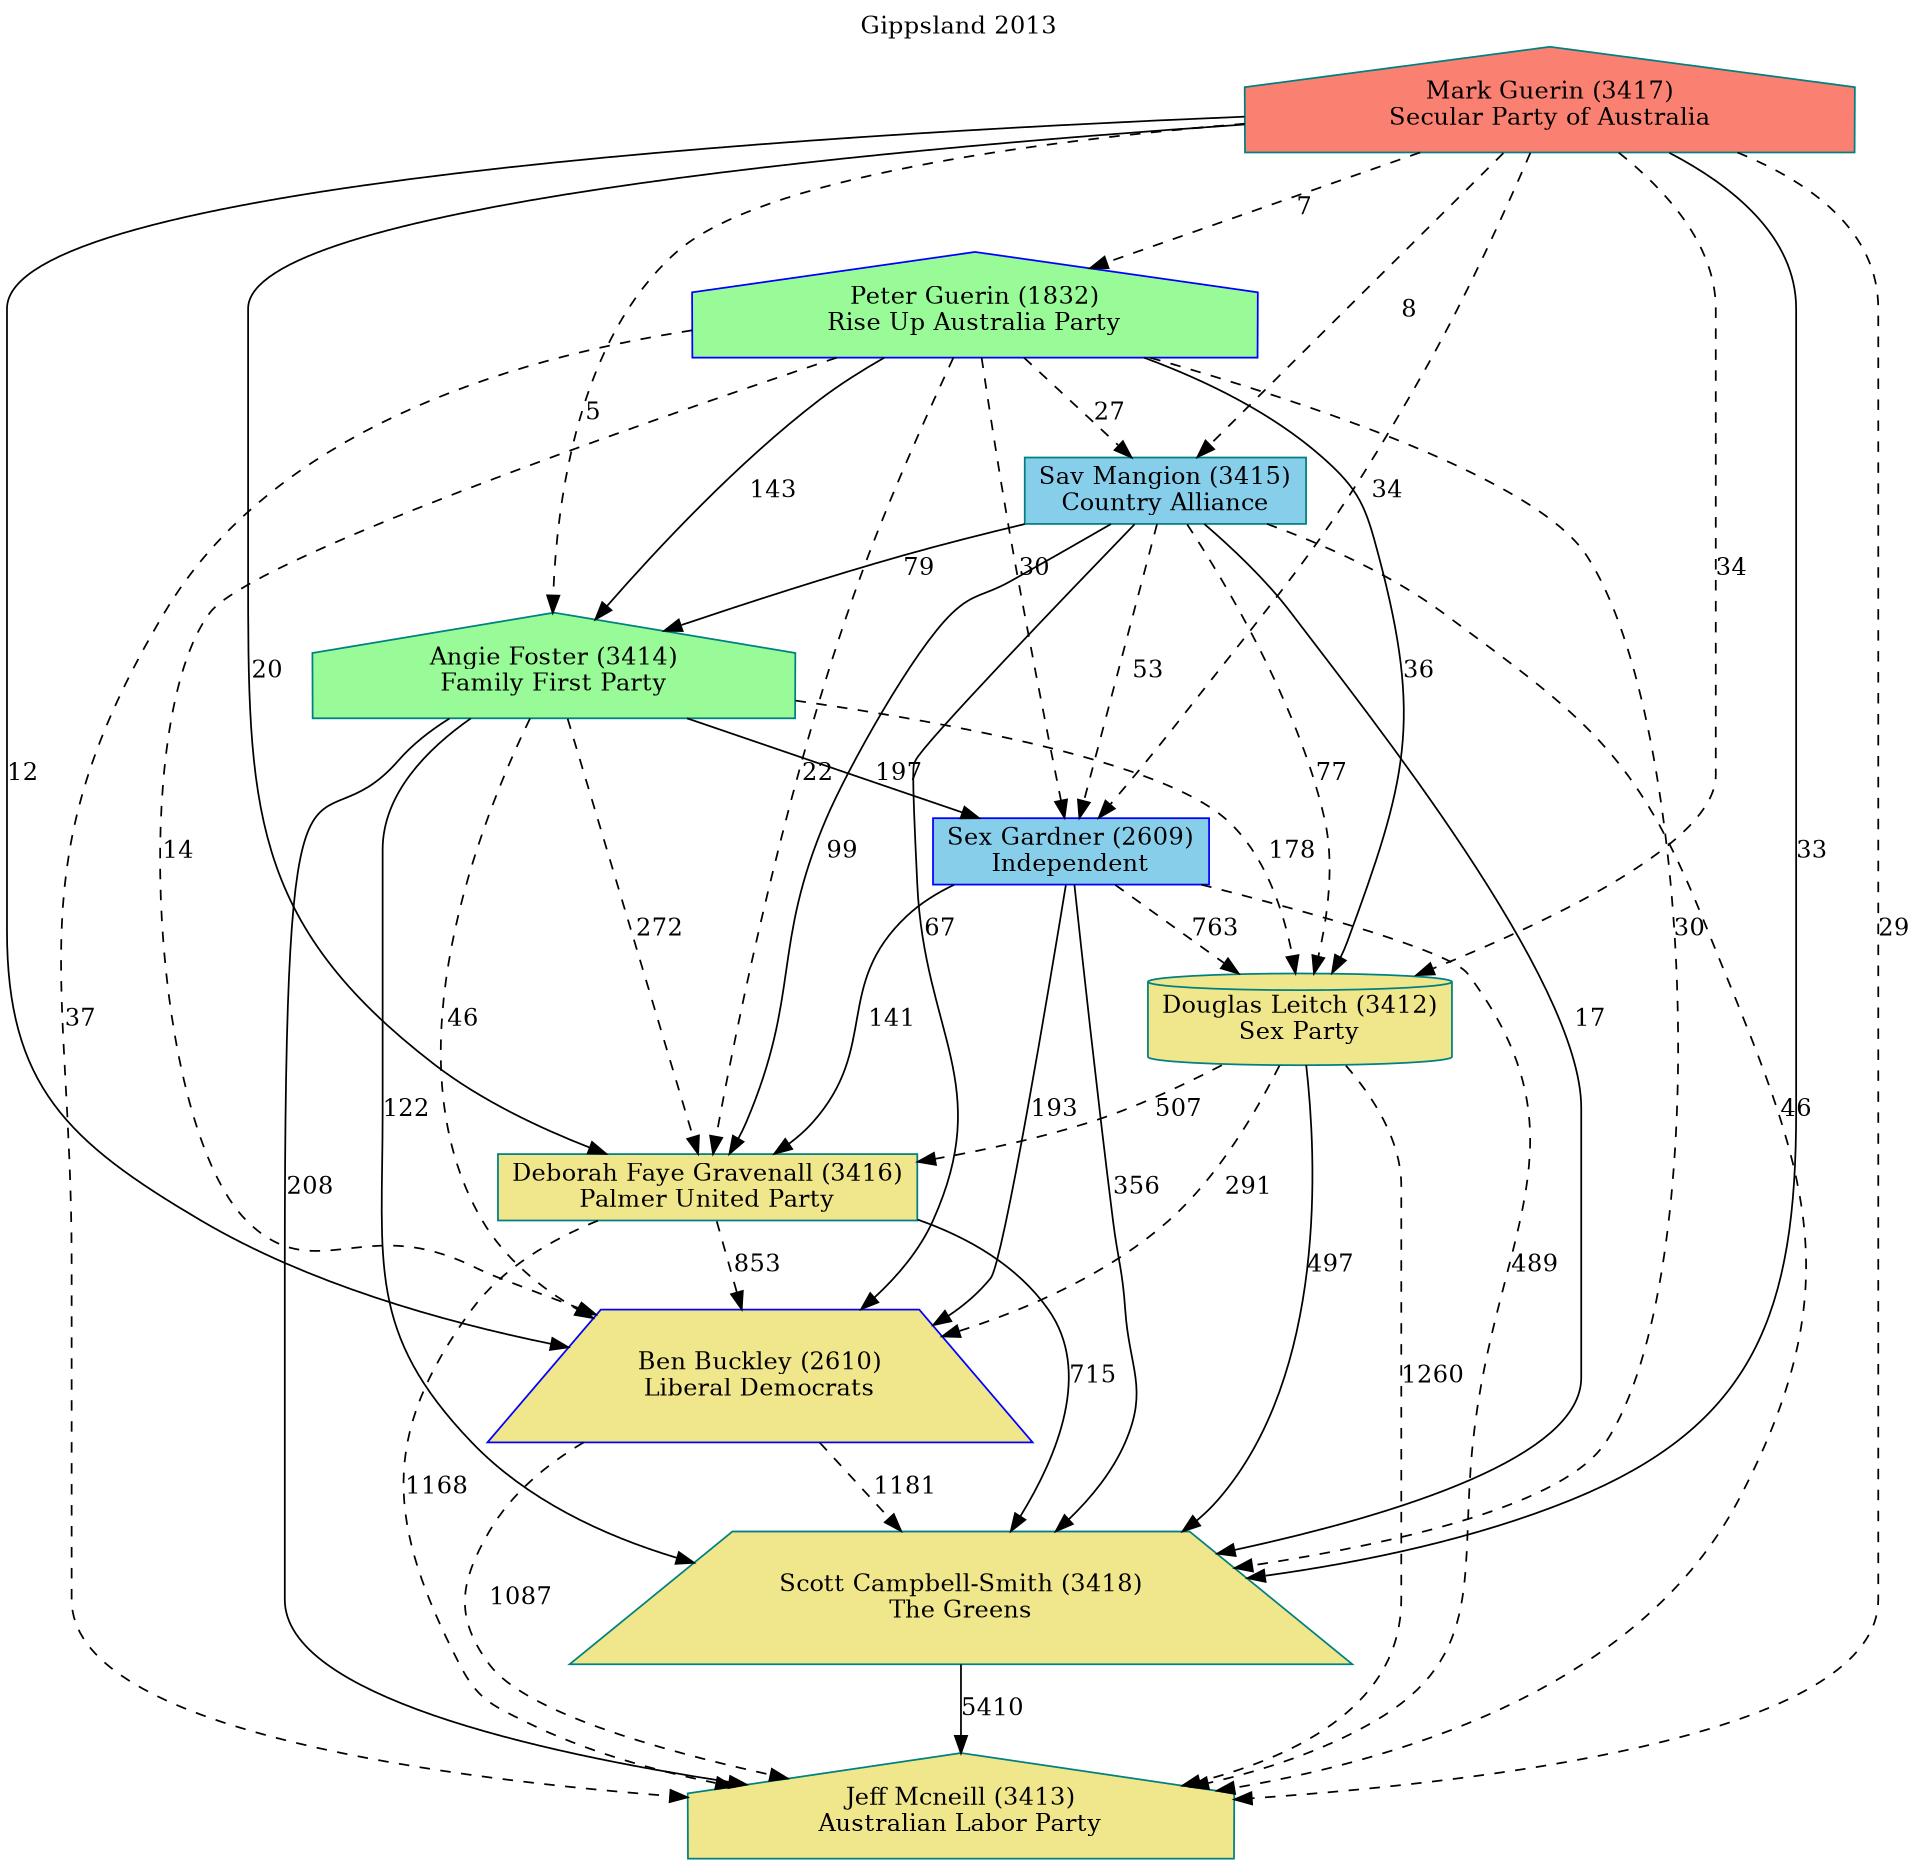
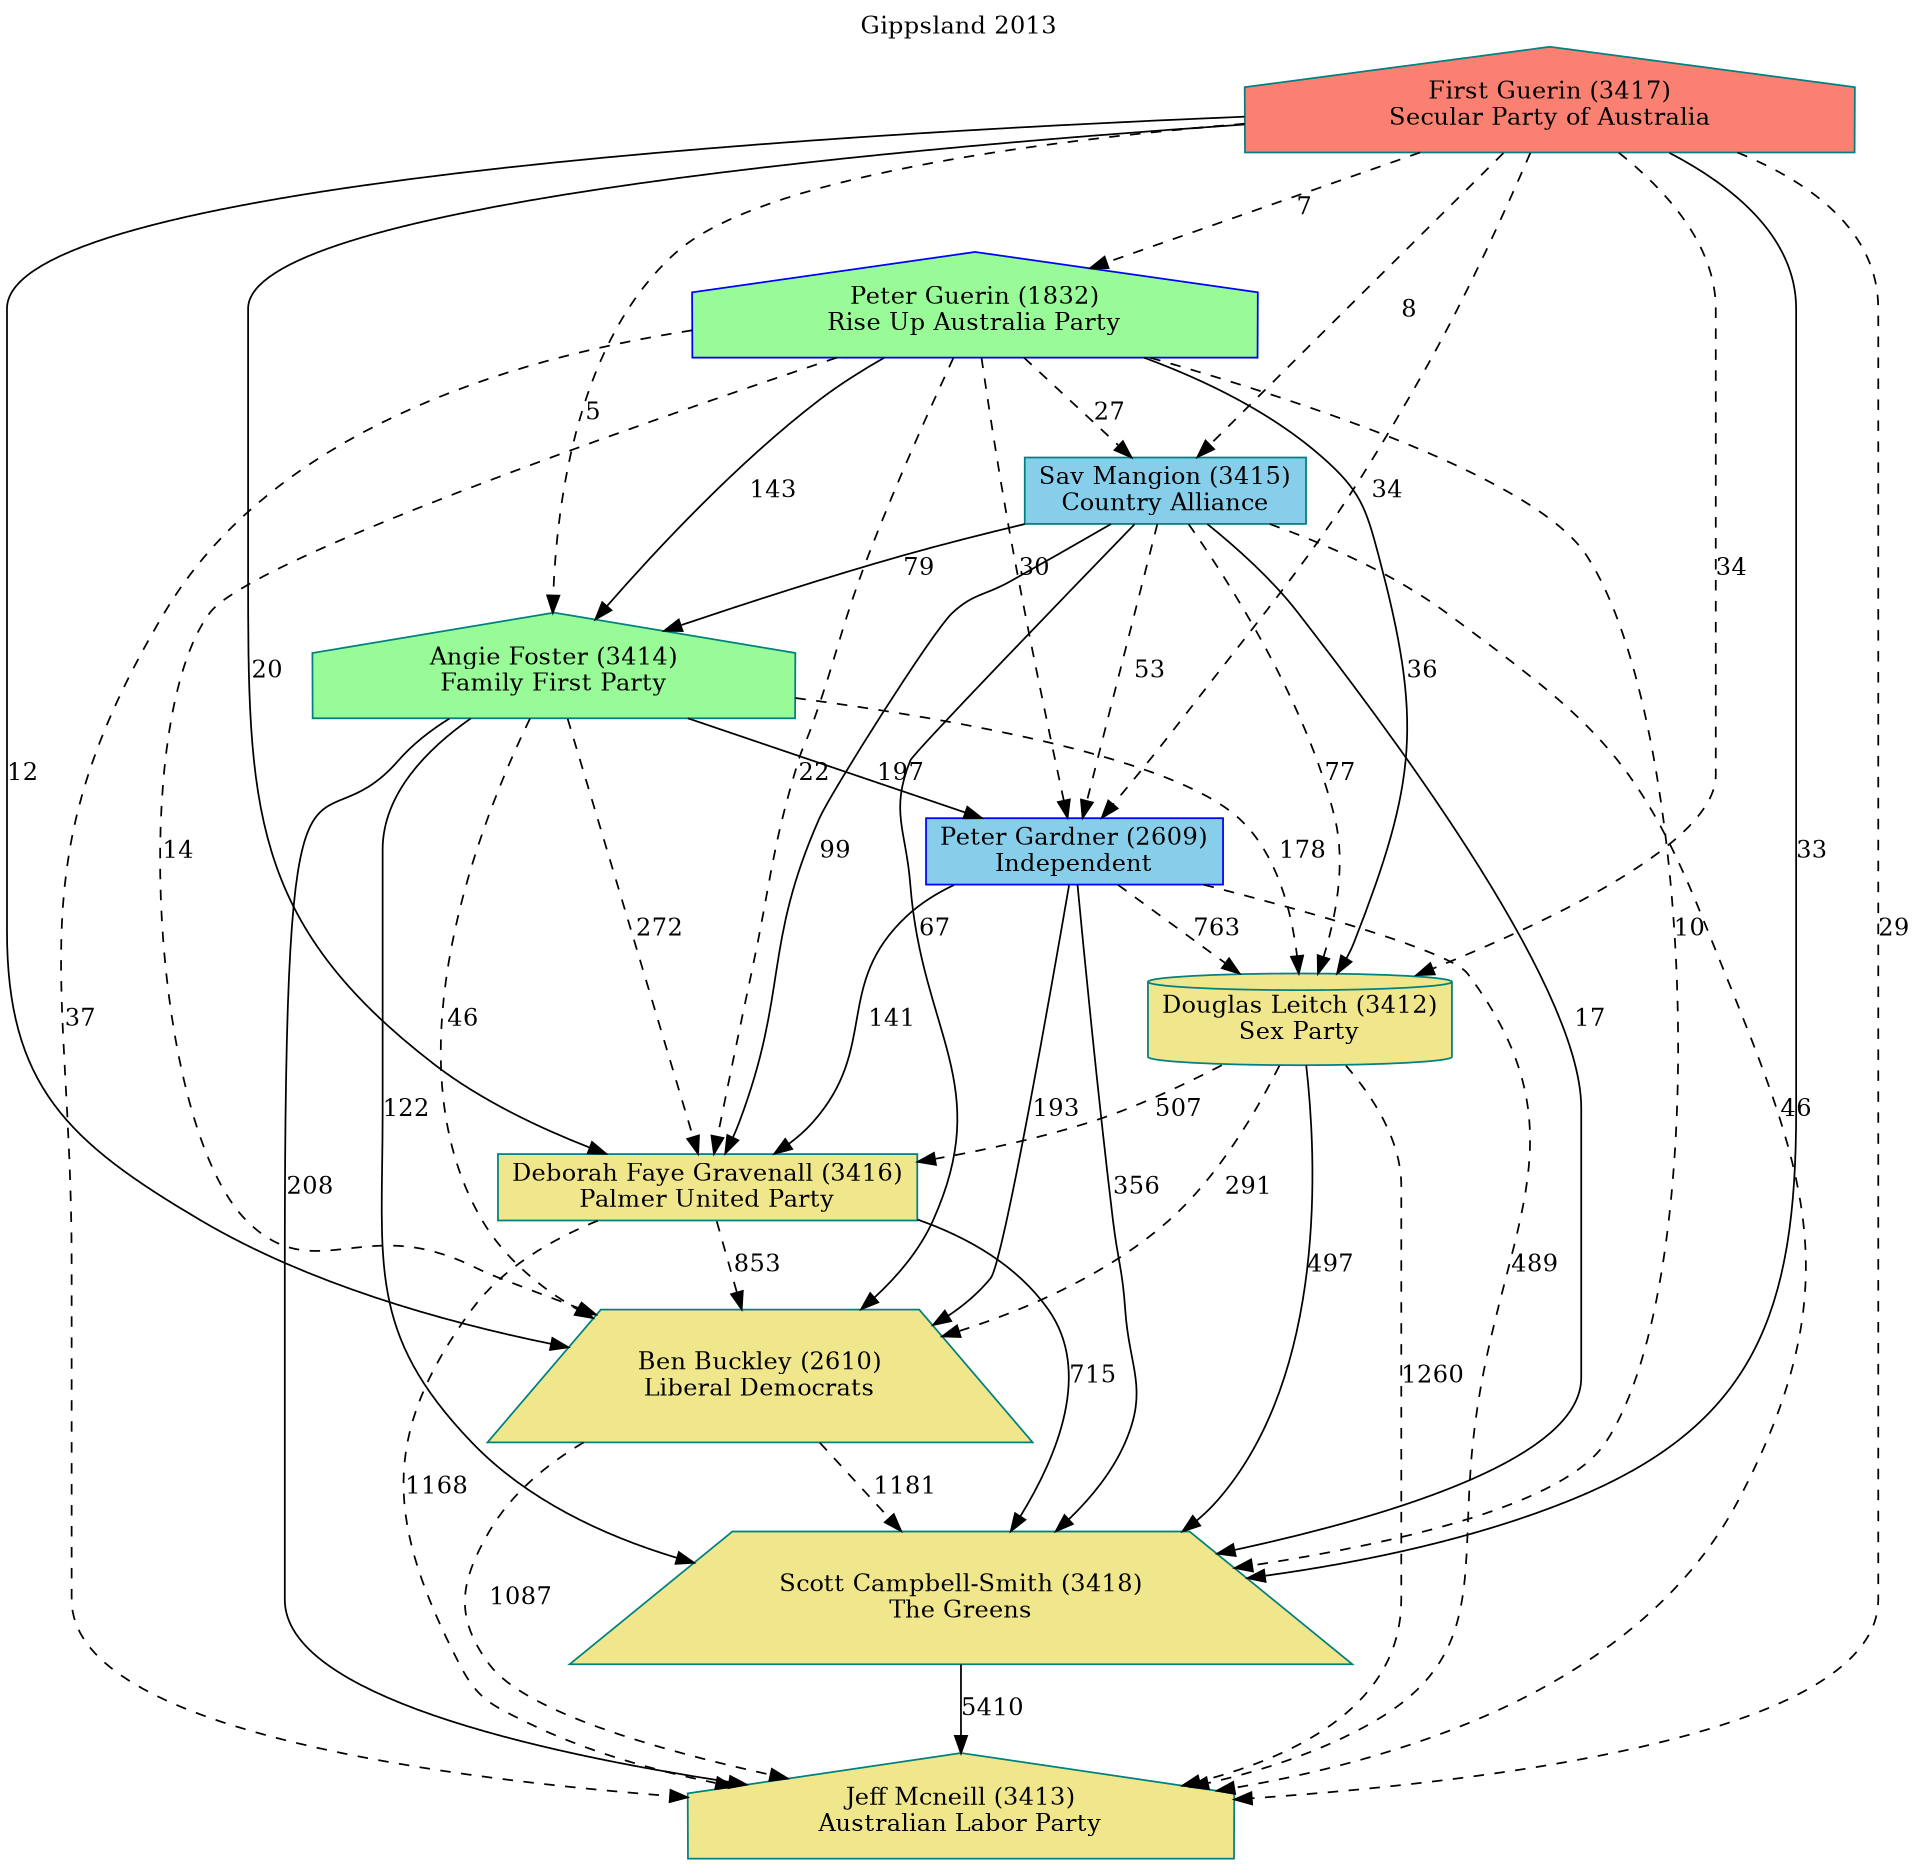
(1550, 105) -> (1550, 105)
(1071, 851) -> (1075, 851)
(1690, 929) -> (1690, 929)
(760, 1376) -> (760, 1376)
